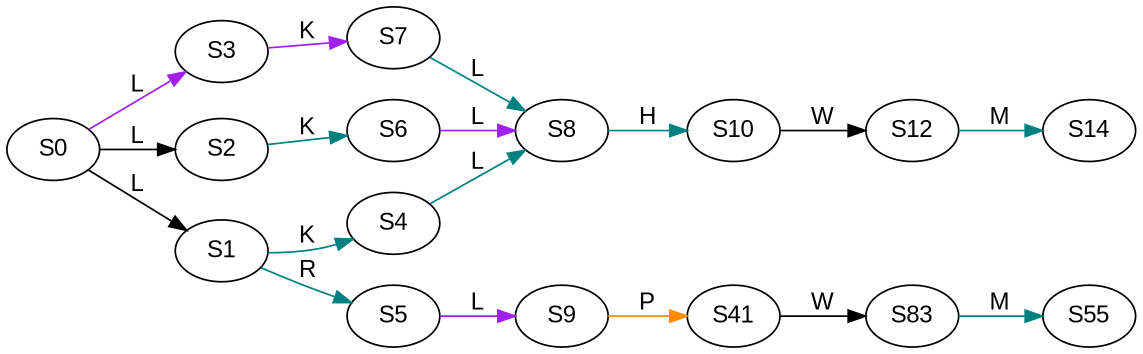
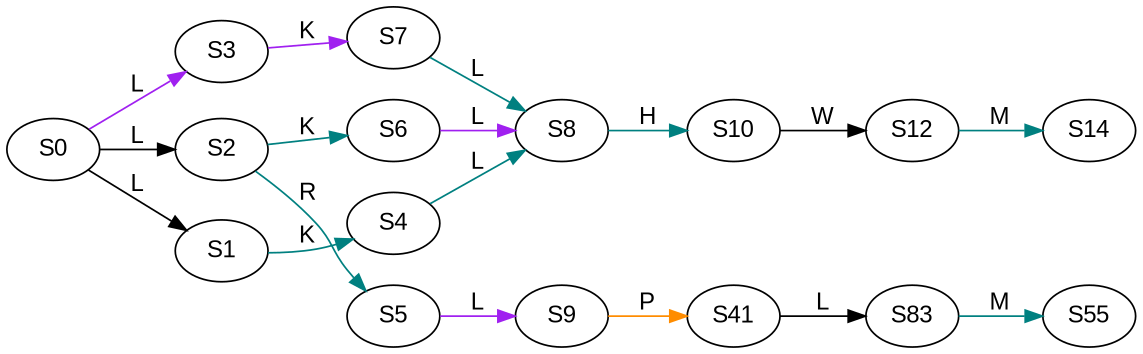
(297, 283) -> (311, 218)
(823, 303) -> (823, 303)
